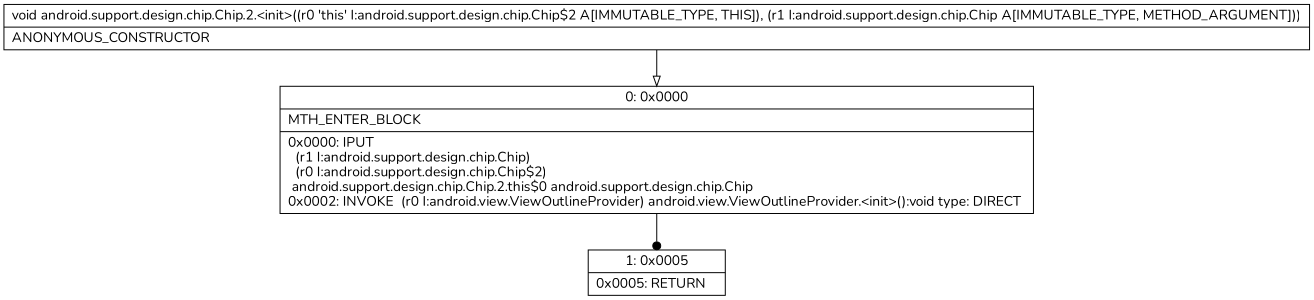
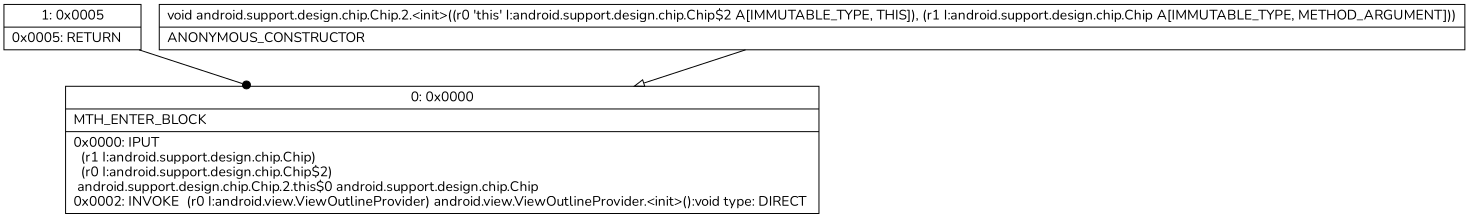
(657, 228) -> (191, 67)
